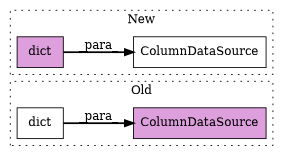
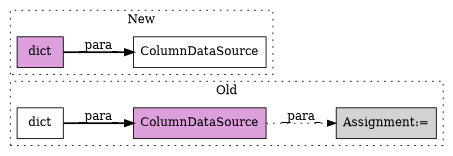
none -> (386, 123)
